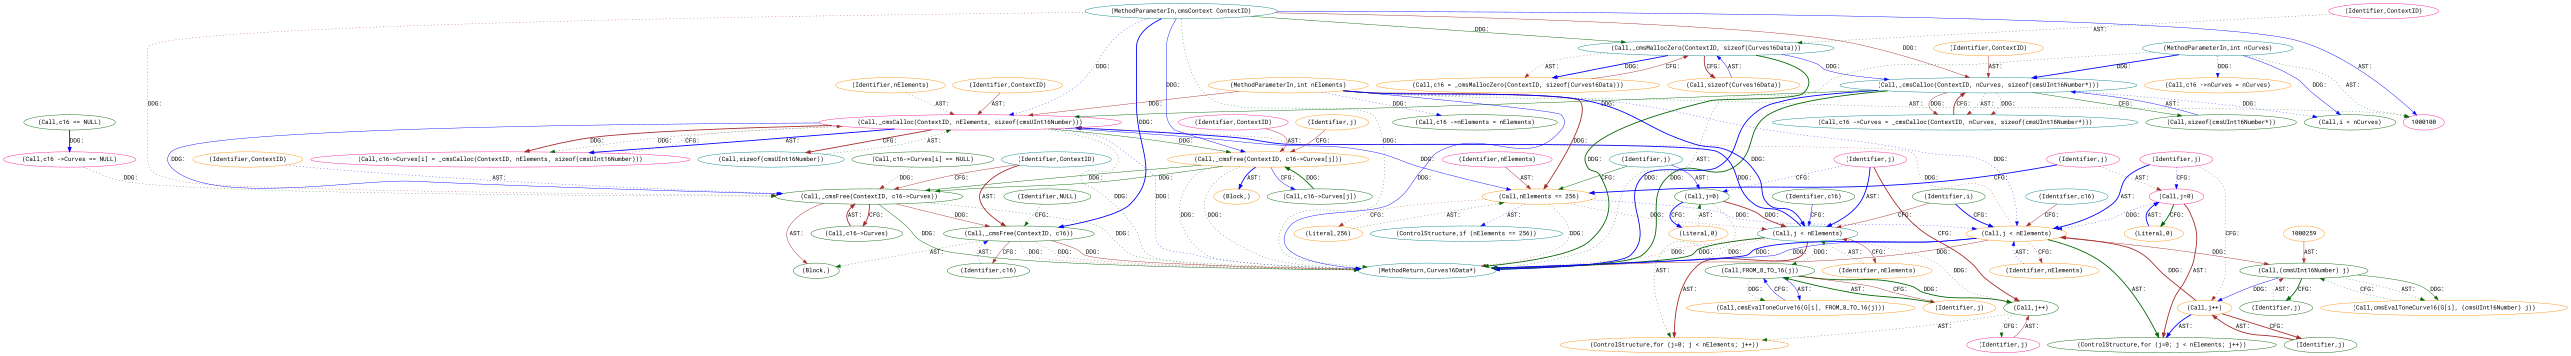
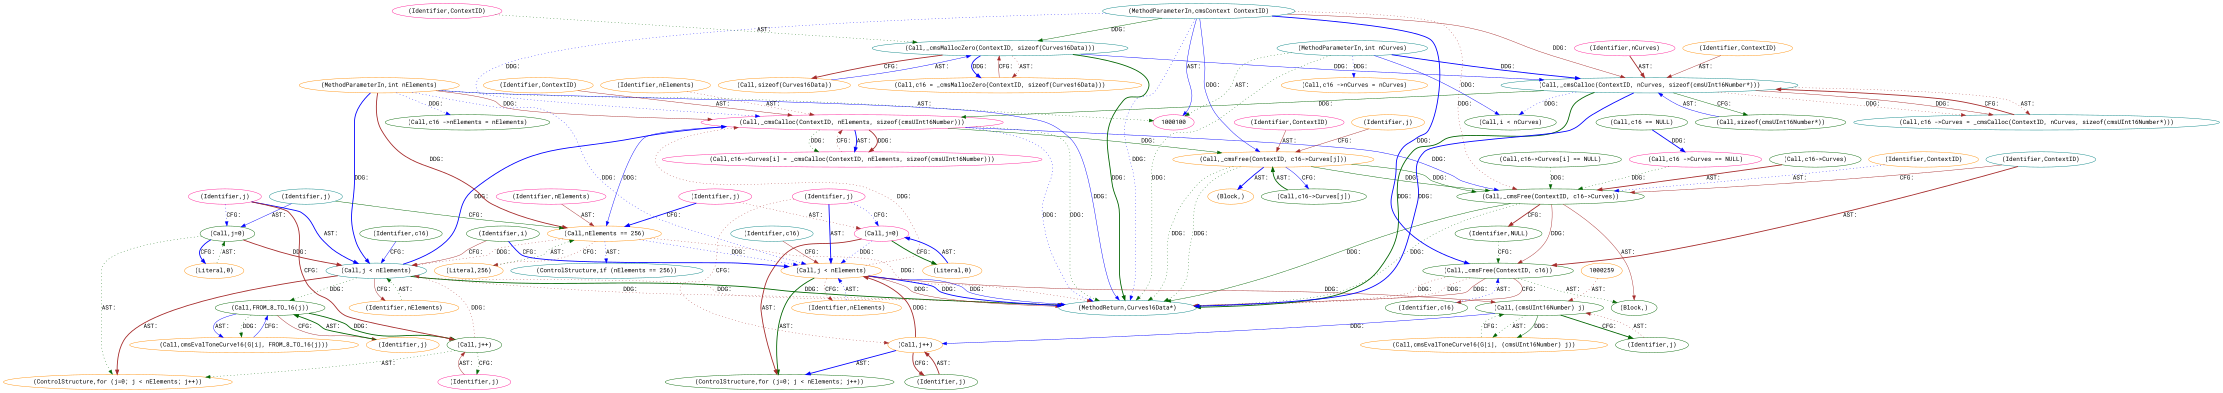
none -> (1625, 48)
(1382, 138) -> (1126, 145)
(771, 159) -> none
(1705, 159) -> (1161, 178)
(898, 177) -> (1551, 176)
(1315, 178) -> (1285, 178)
(869, 214) -> (1526, 214)
(2304, 250) -> (1587, 291)
